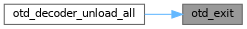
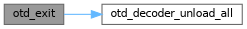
(158, 14) -> (78, 14)
